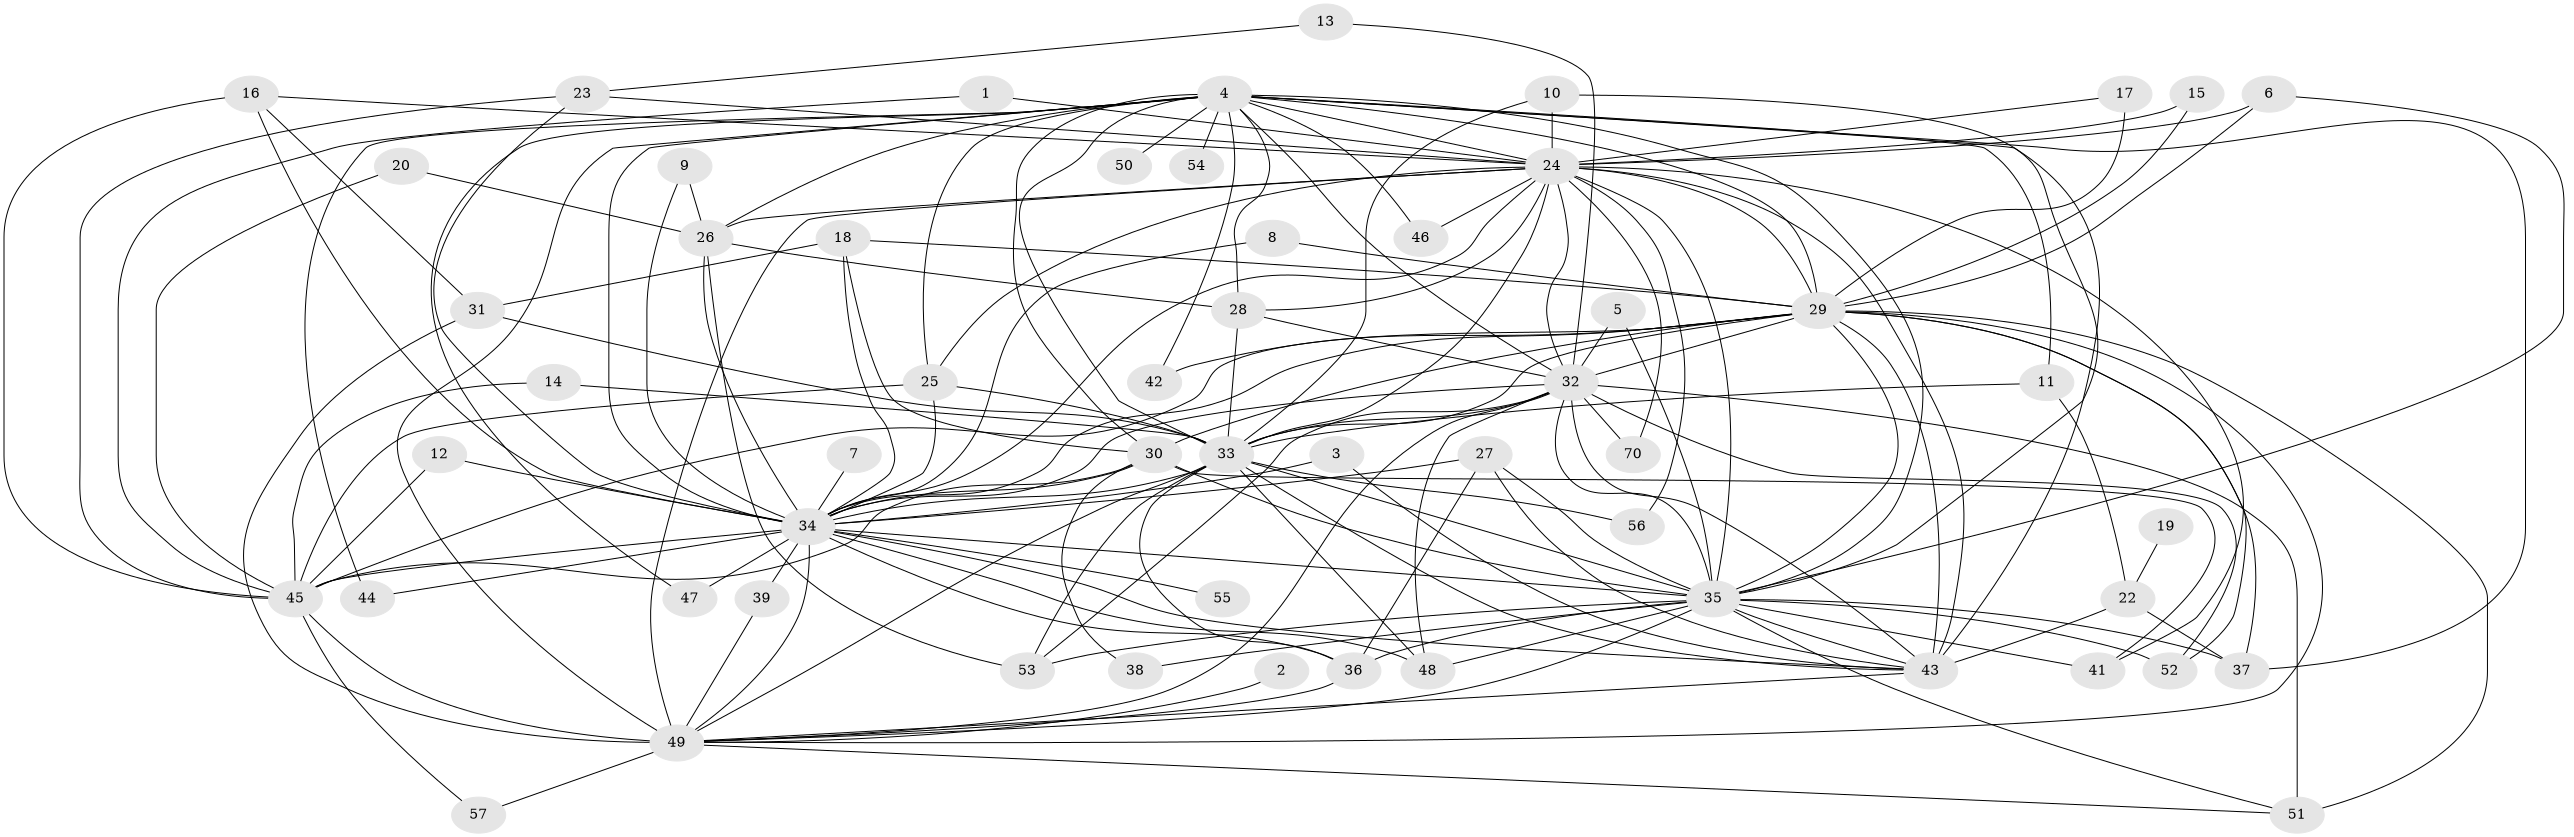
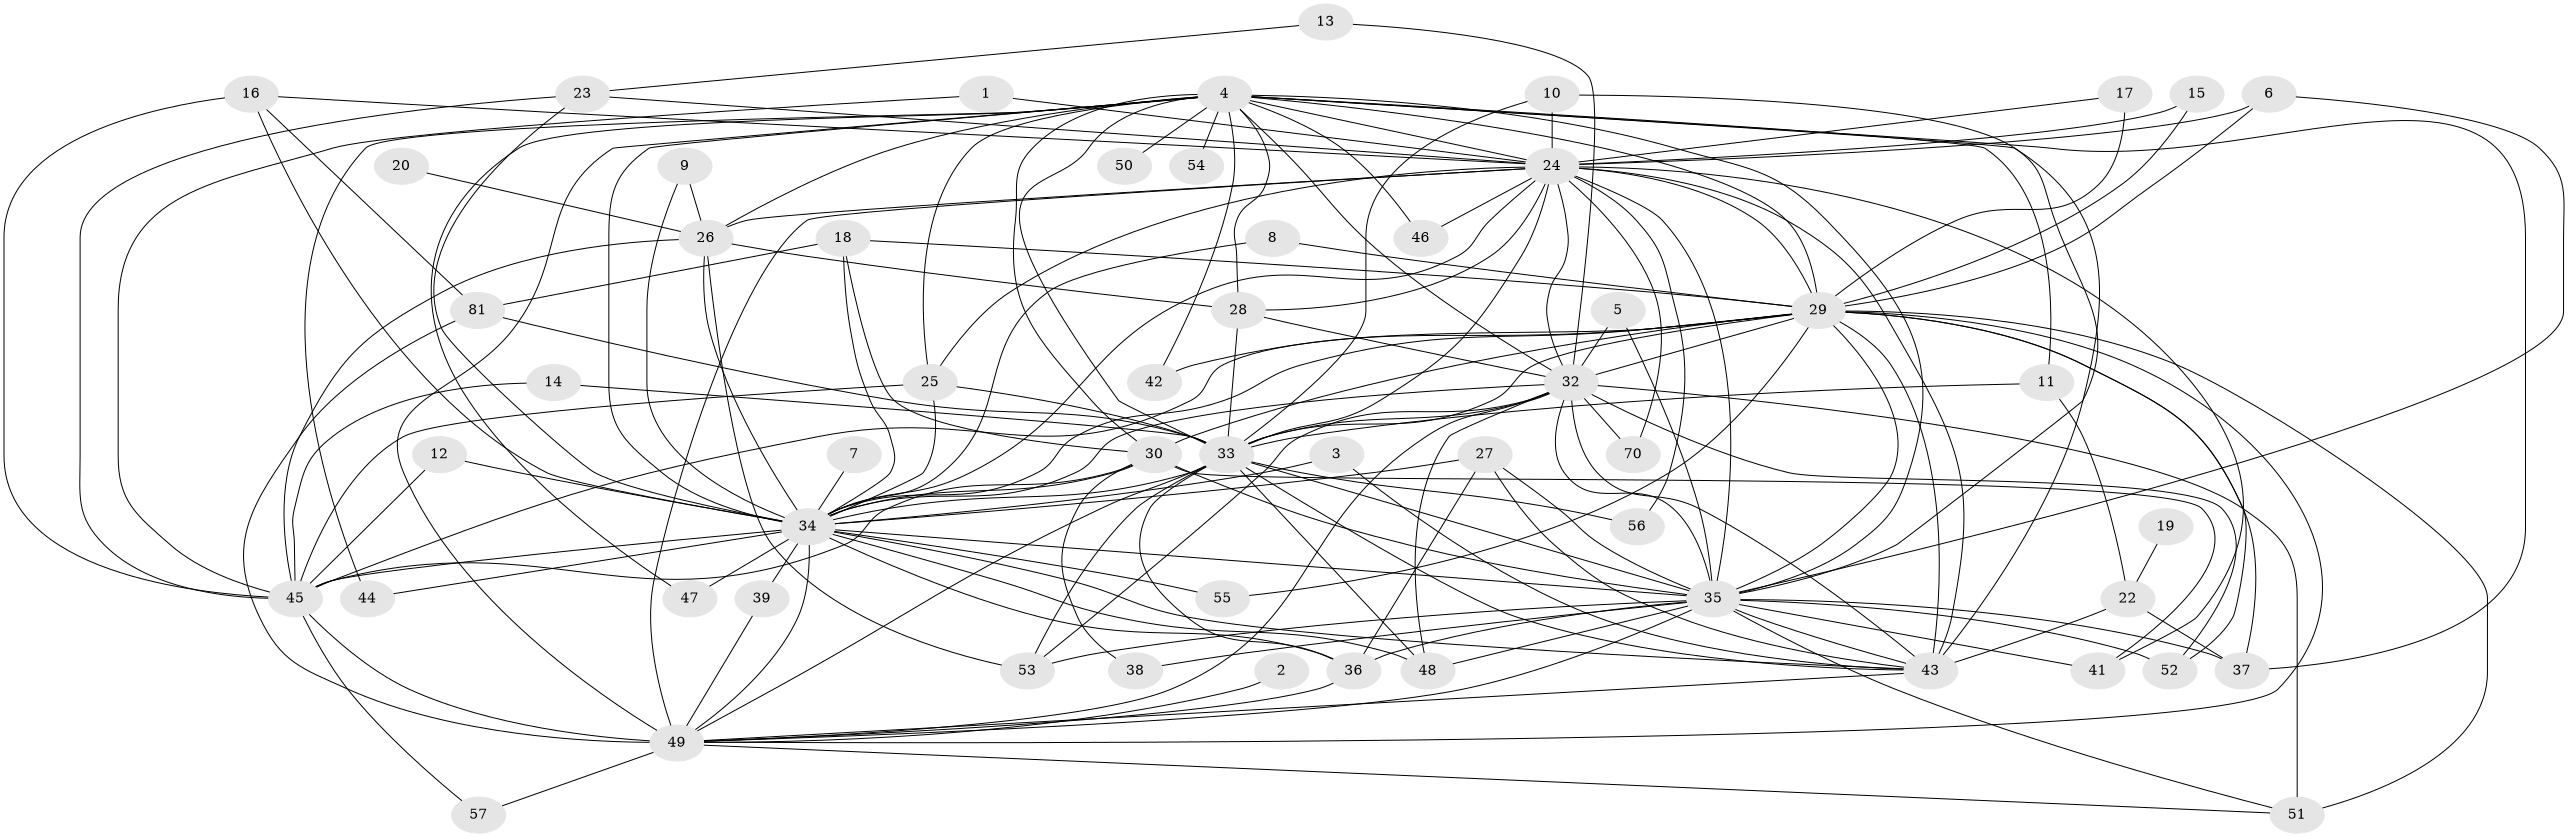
(478, 310) -> (478, 310)
(156, 342) -> (394, 320)
none -> (1562, 524)
